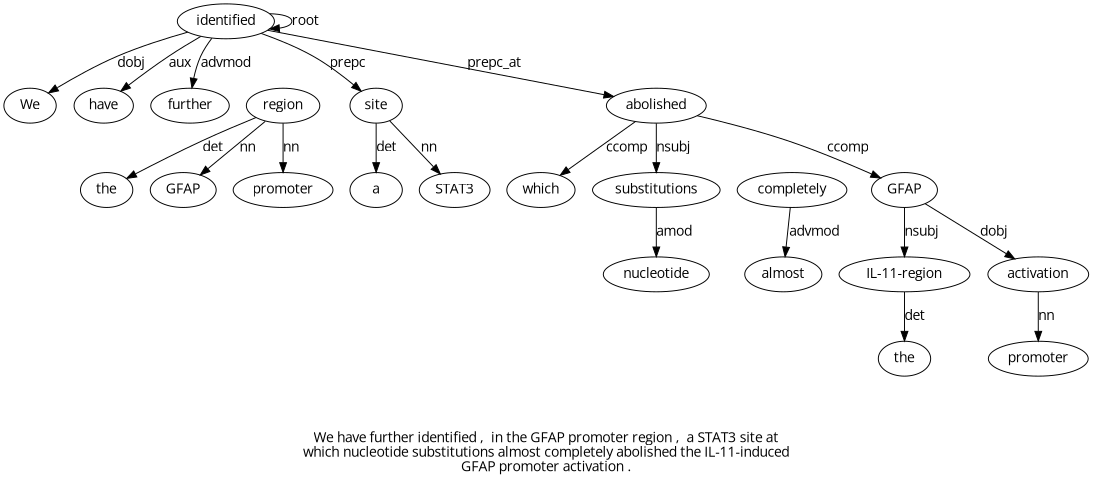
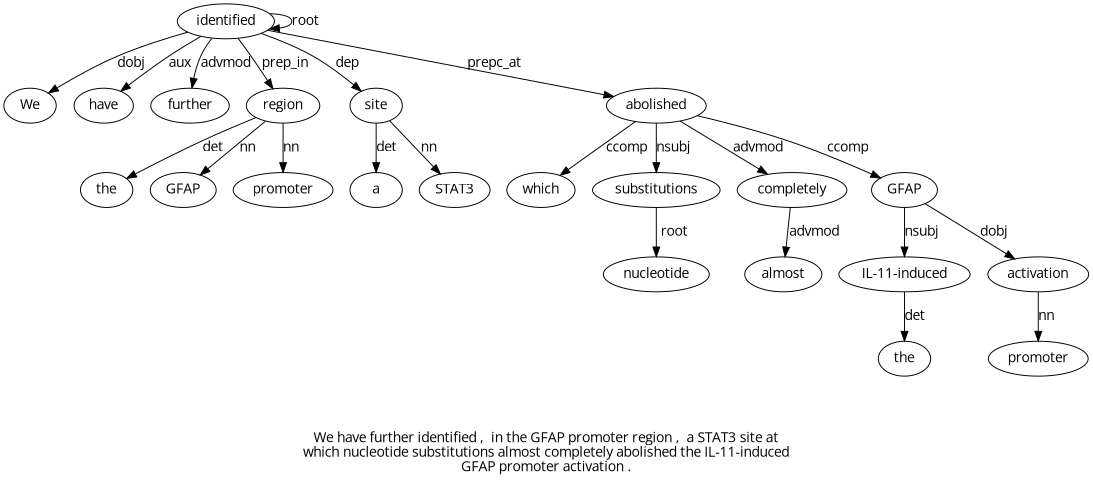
none -> (253, 59)
(348, 63) -> (348, 63)
none -> (720, 145)
(674, 232) -> (674, 232)
(904, 274) -> (904, 274)
